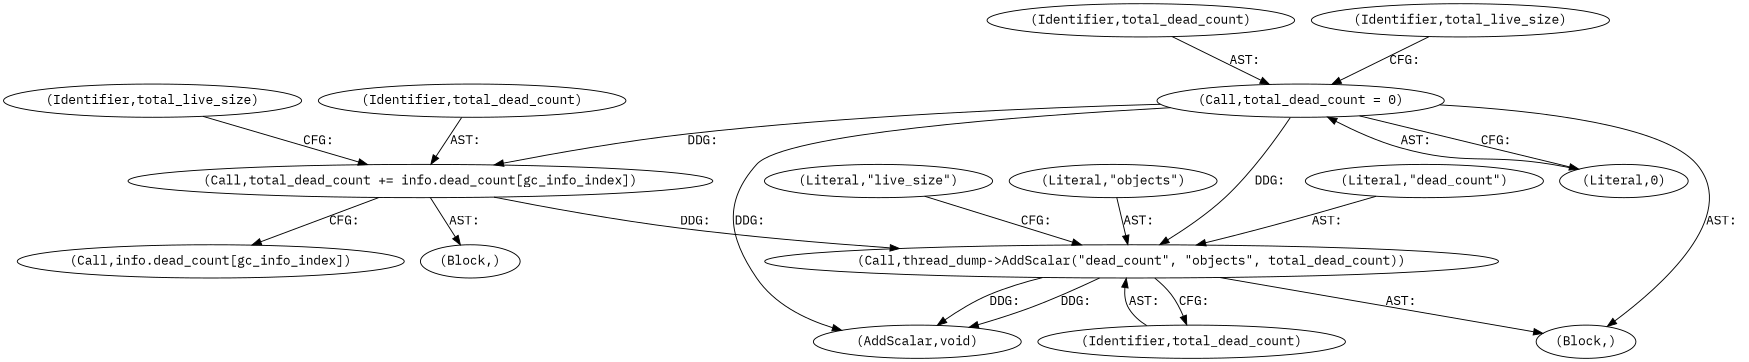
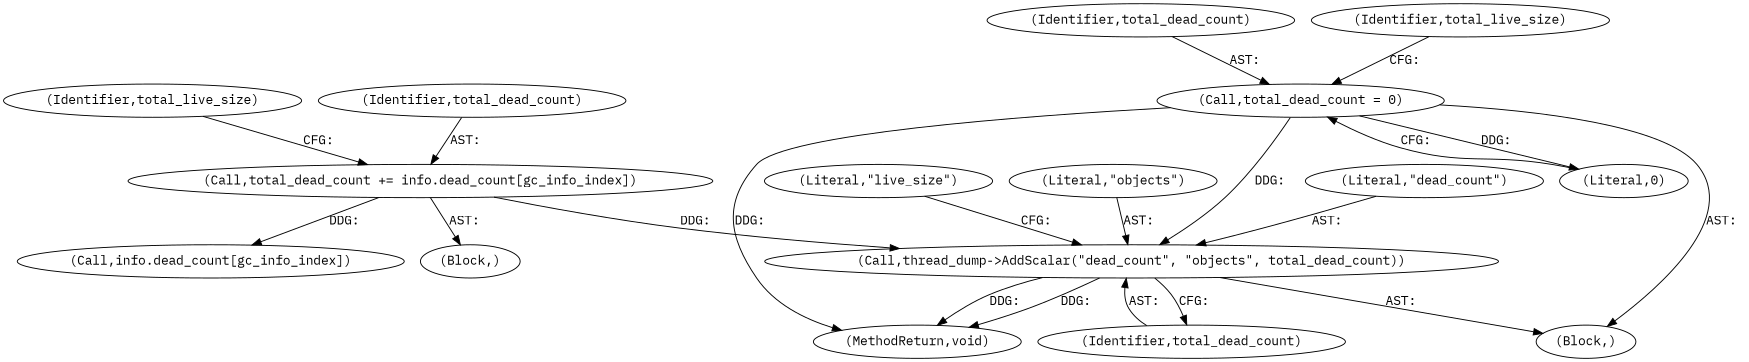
(831, 121) -> none
(1420, 141) -> (1420, 141)
(1500, 141) -> (1500, 141)
(348, 221) -> (348, 221)
(917, 342) -> (917, 342)
